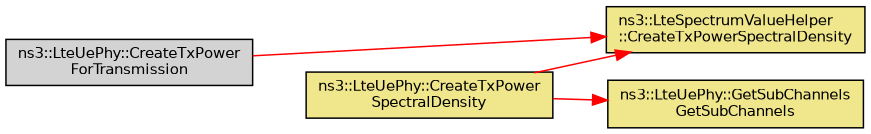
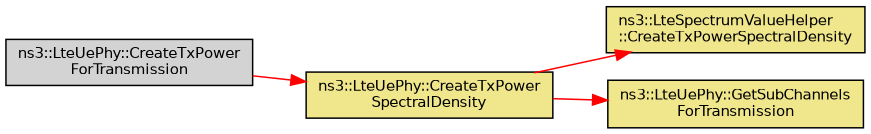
(422, 47) -> (272, 78)
(736, 104) -> (736, 104)
